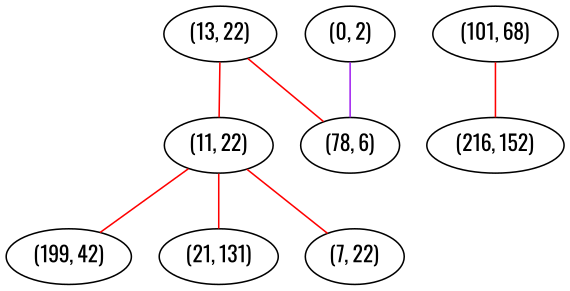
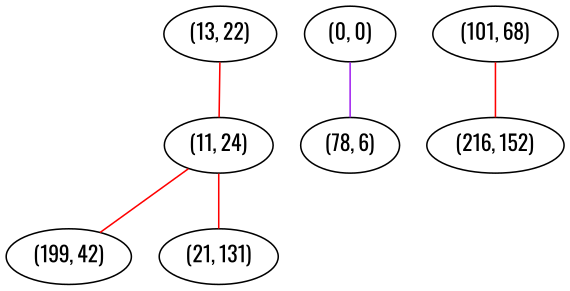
(350, 34) -> (350, 34)
(286, 90) -> none
(219, 145) -> (219, 145)
(355, 257) -> none
